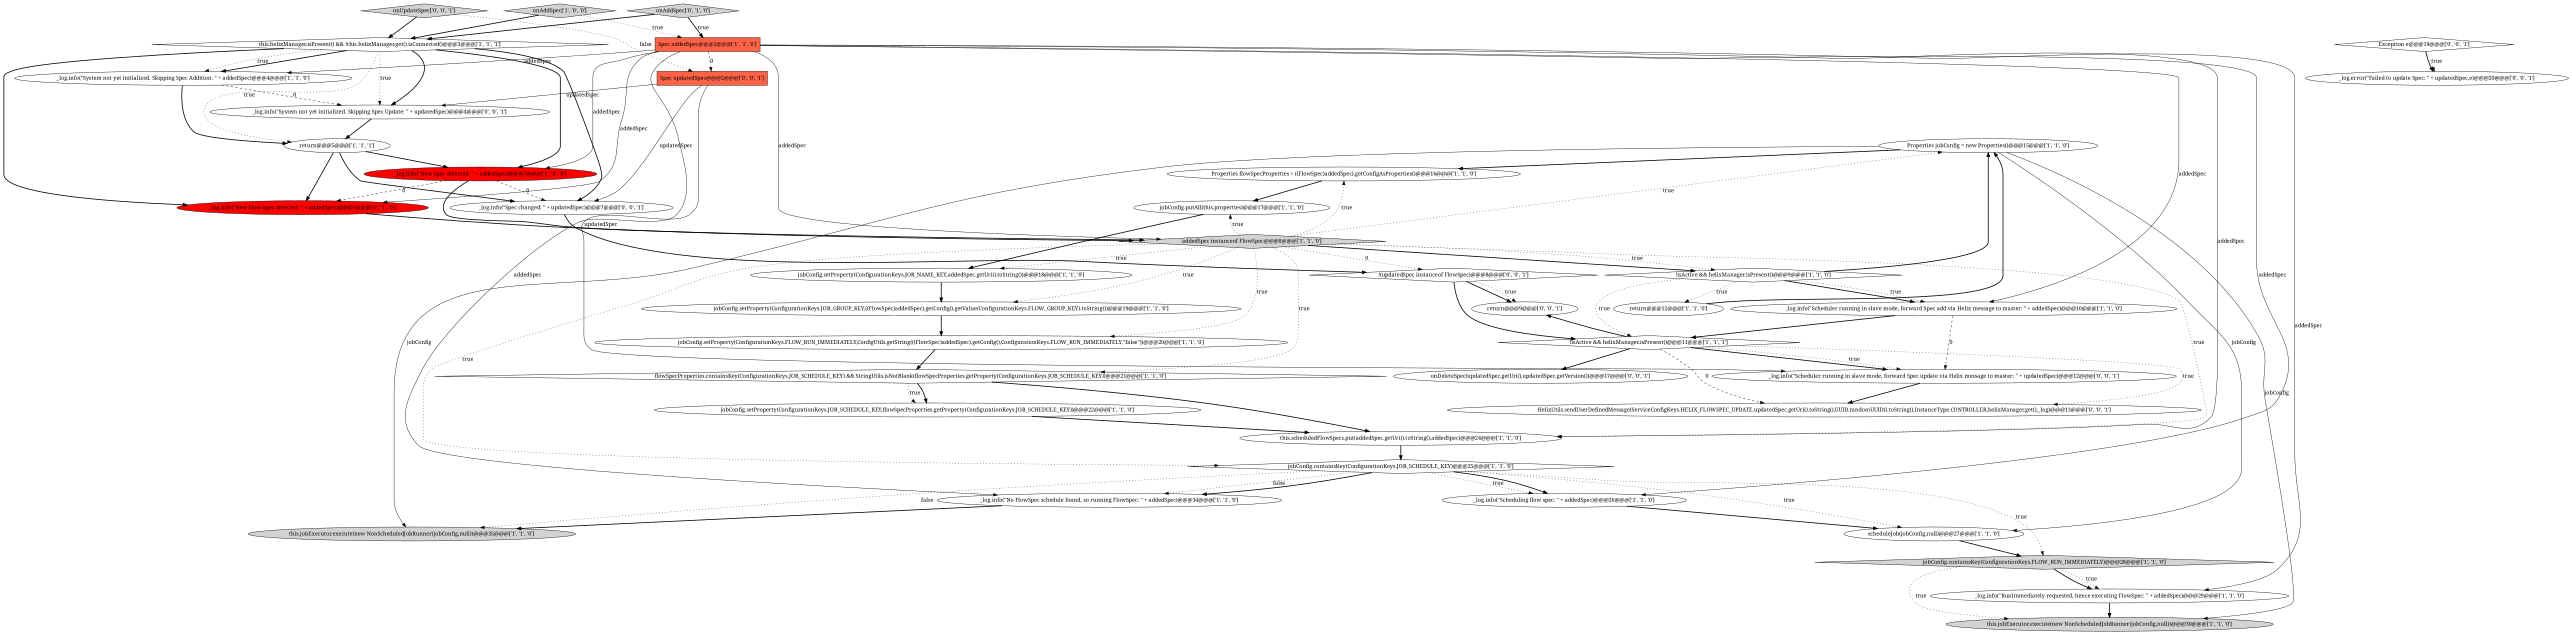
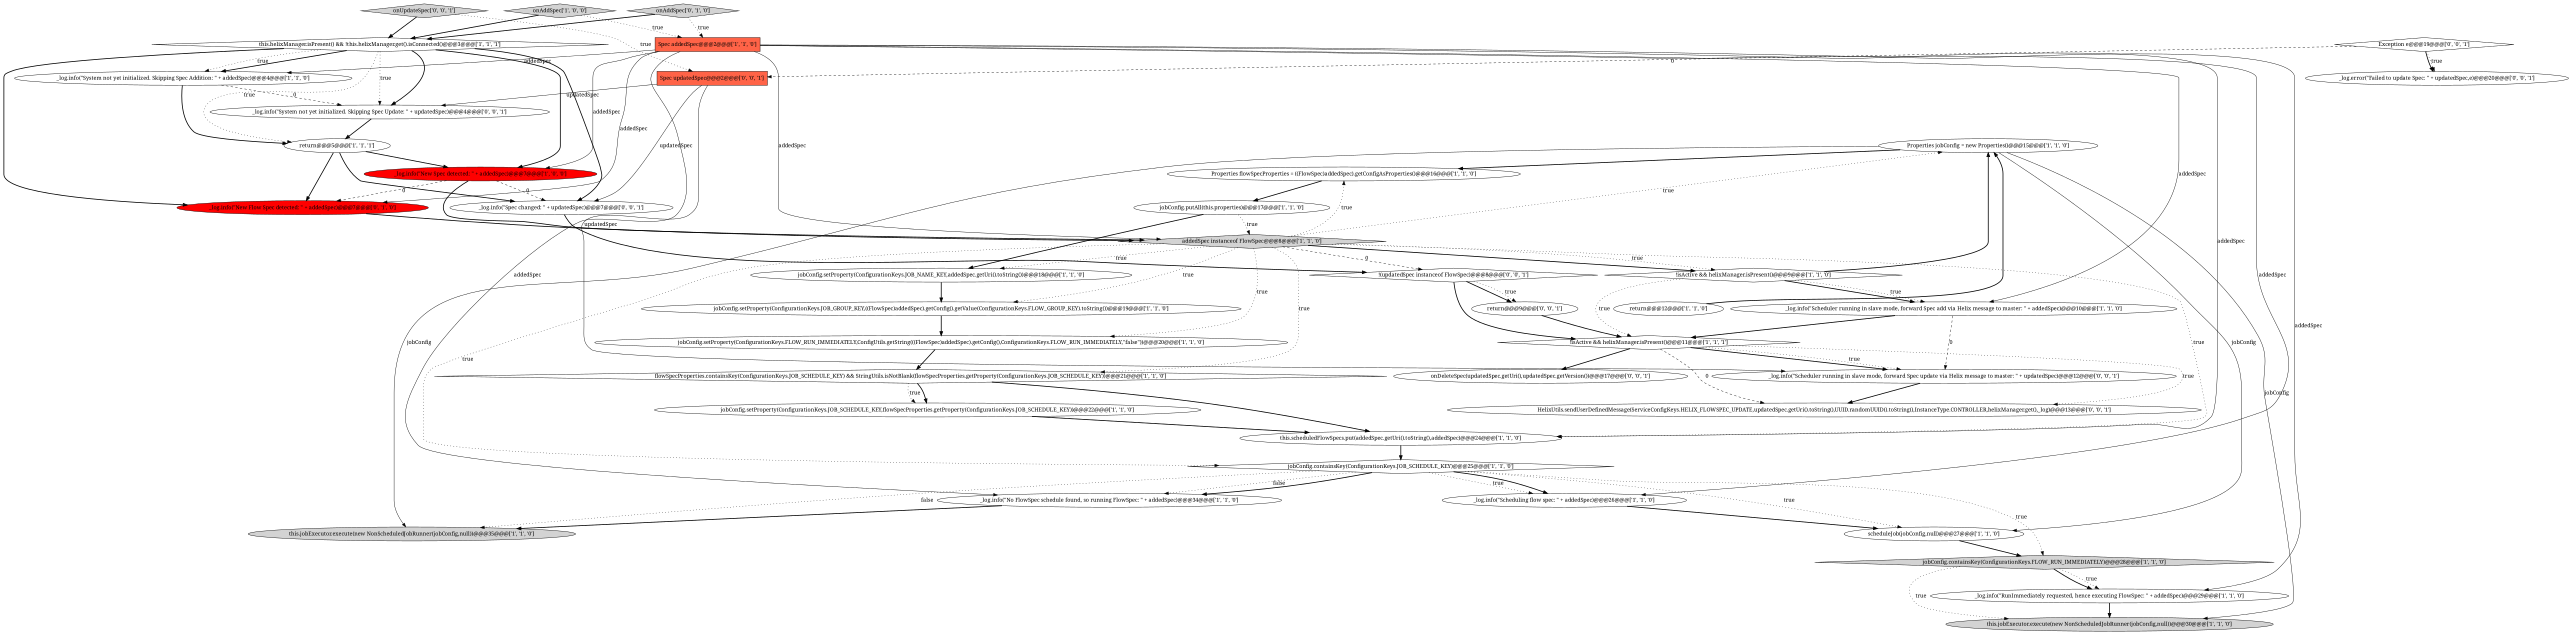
(694, 26) -> (694, 26)
(646, 45) -> (646, 45)
(710, 59) -> (1564, 62)
(1233, 228) -> (1244, 222)
(1351, 258) -> (1351, 258)
(1713, 291) -> none
(1588, 327) -> (1579, 327)
